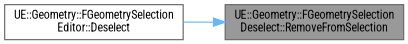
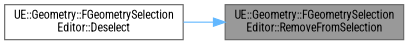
(314, 22) -> (314, 22)
